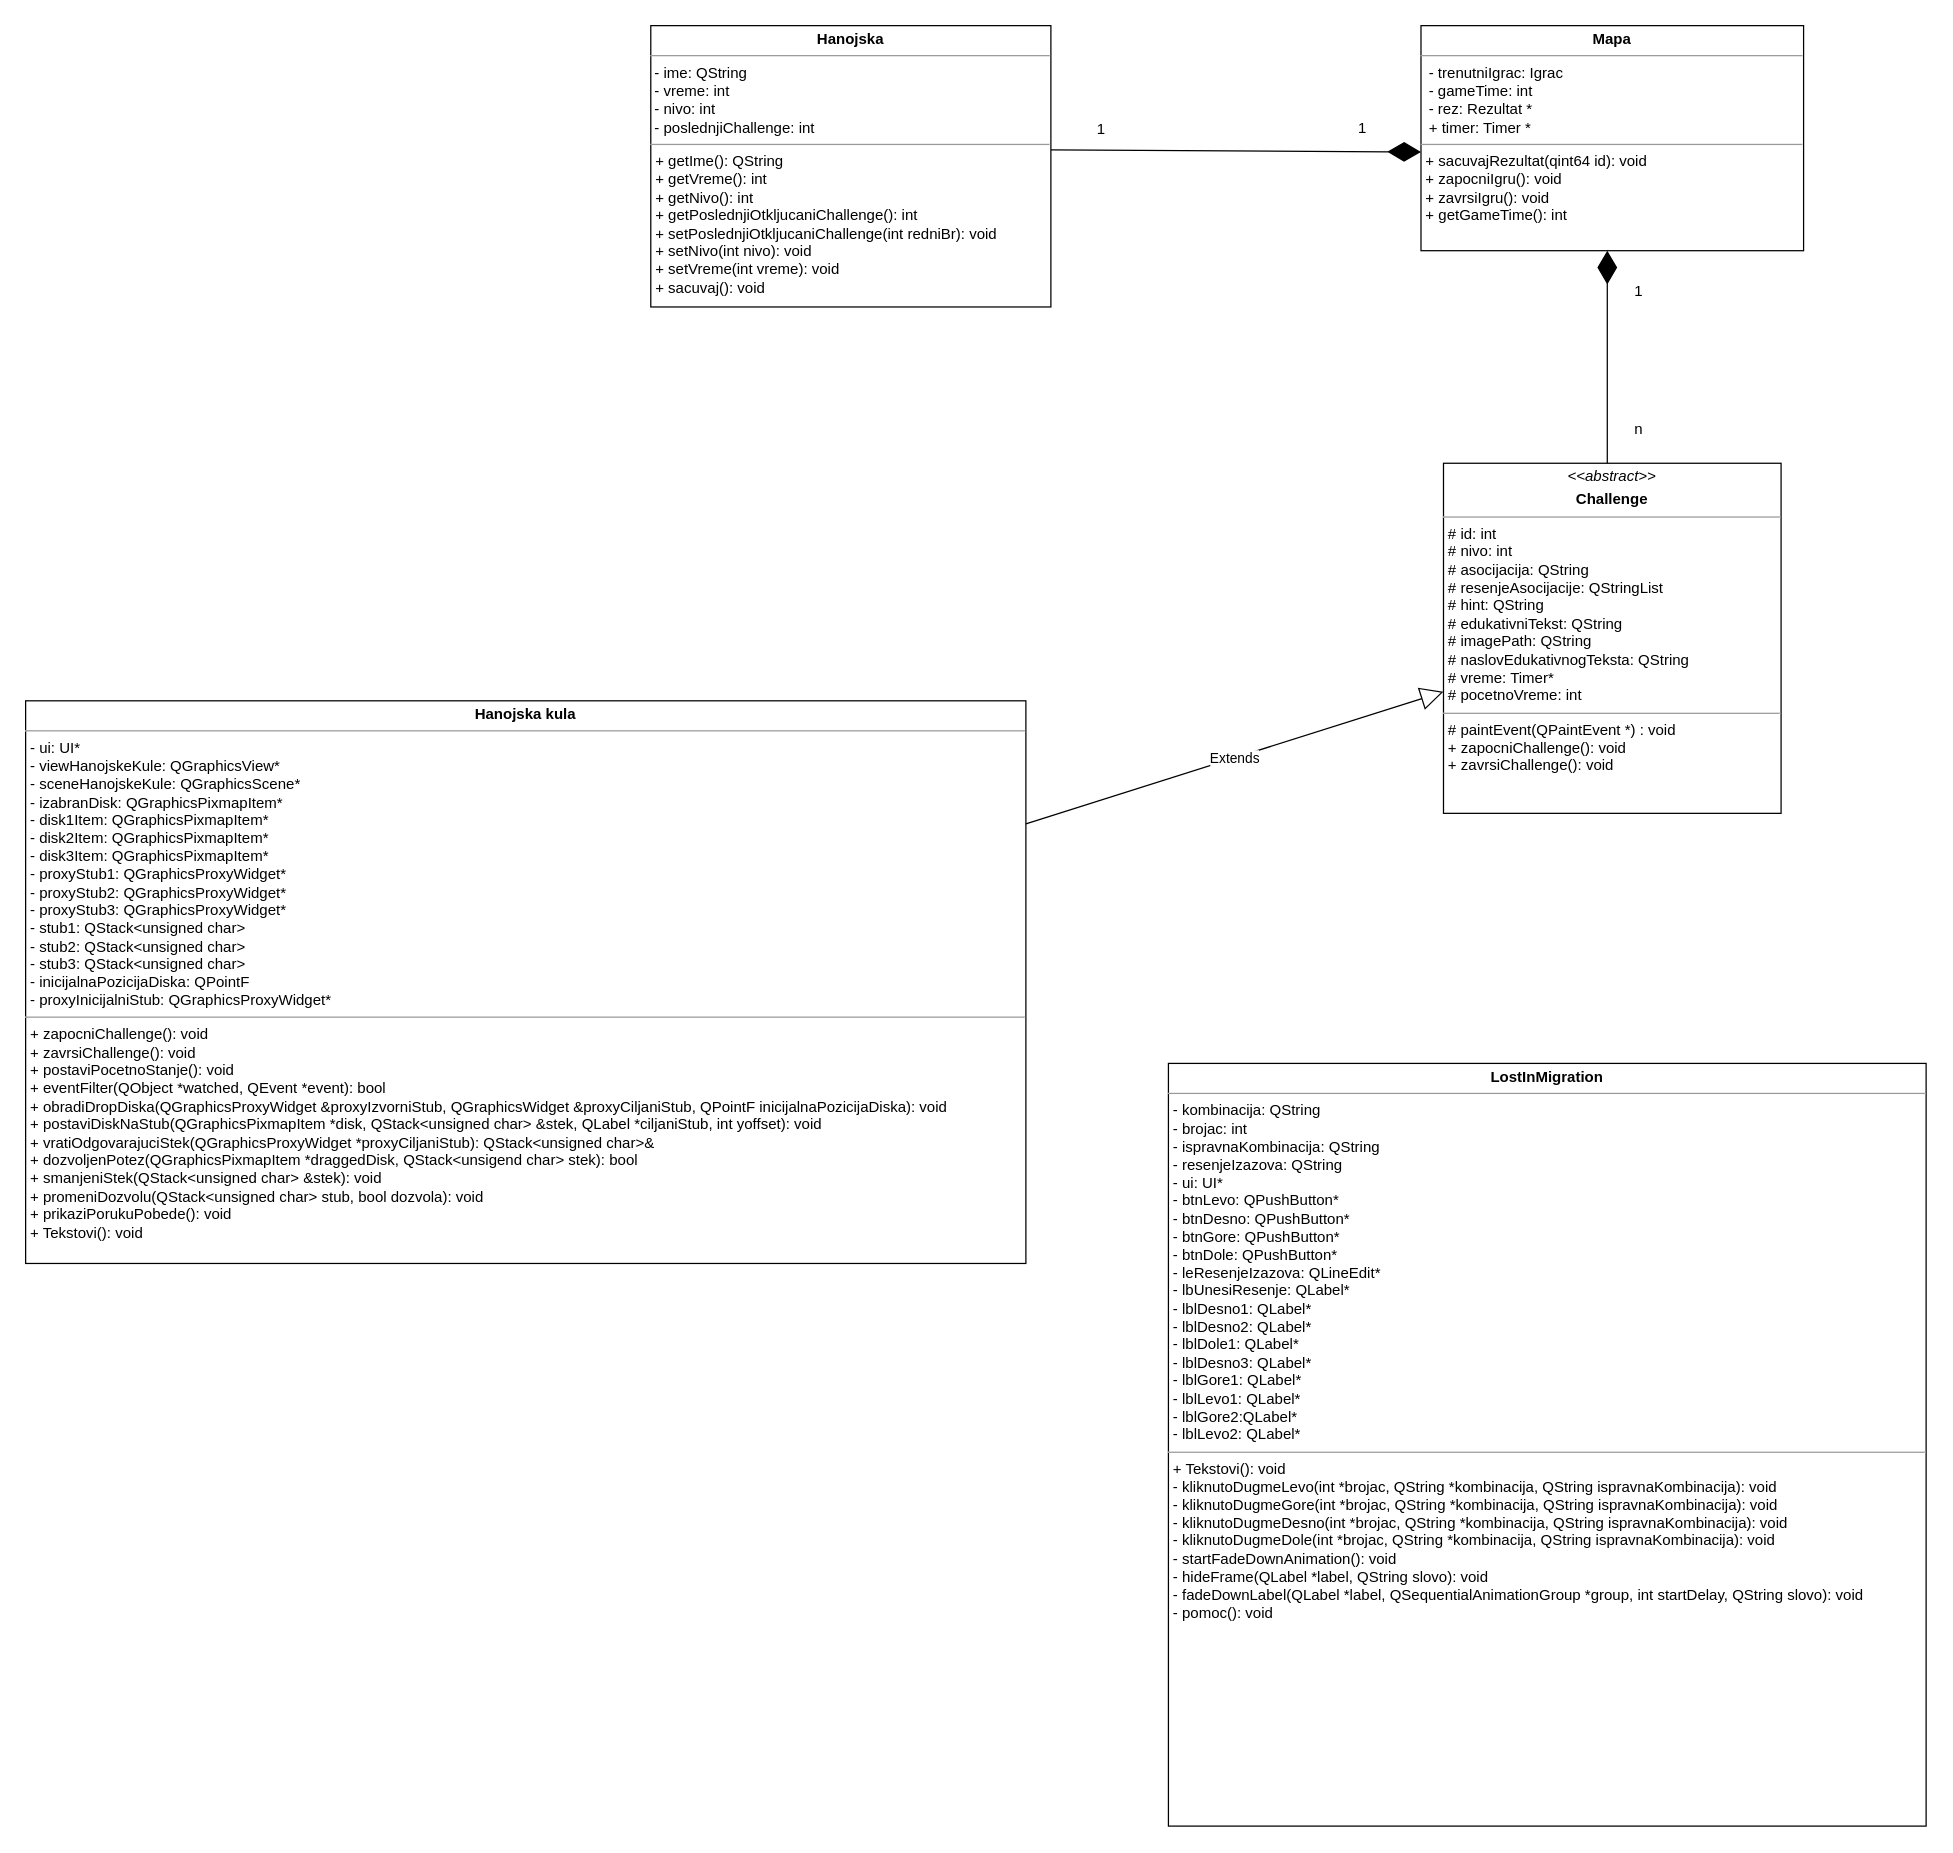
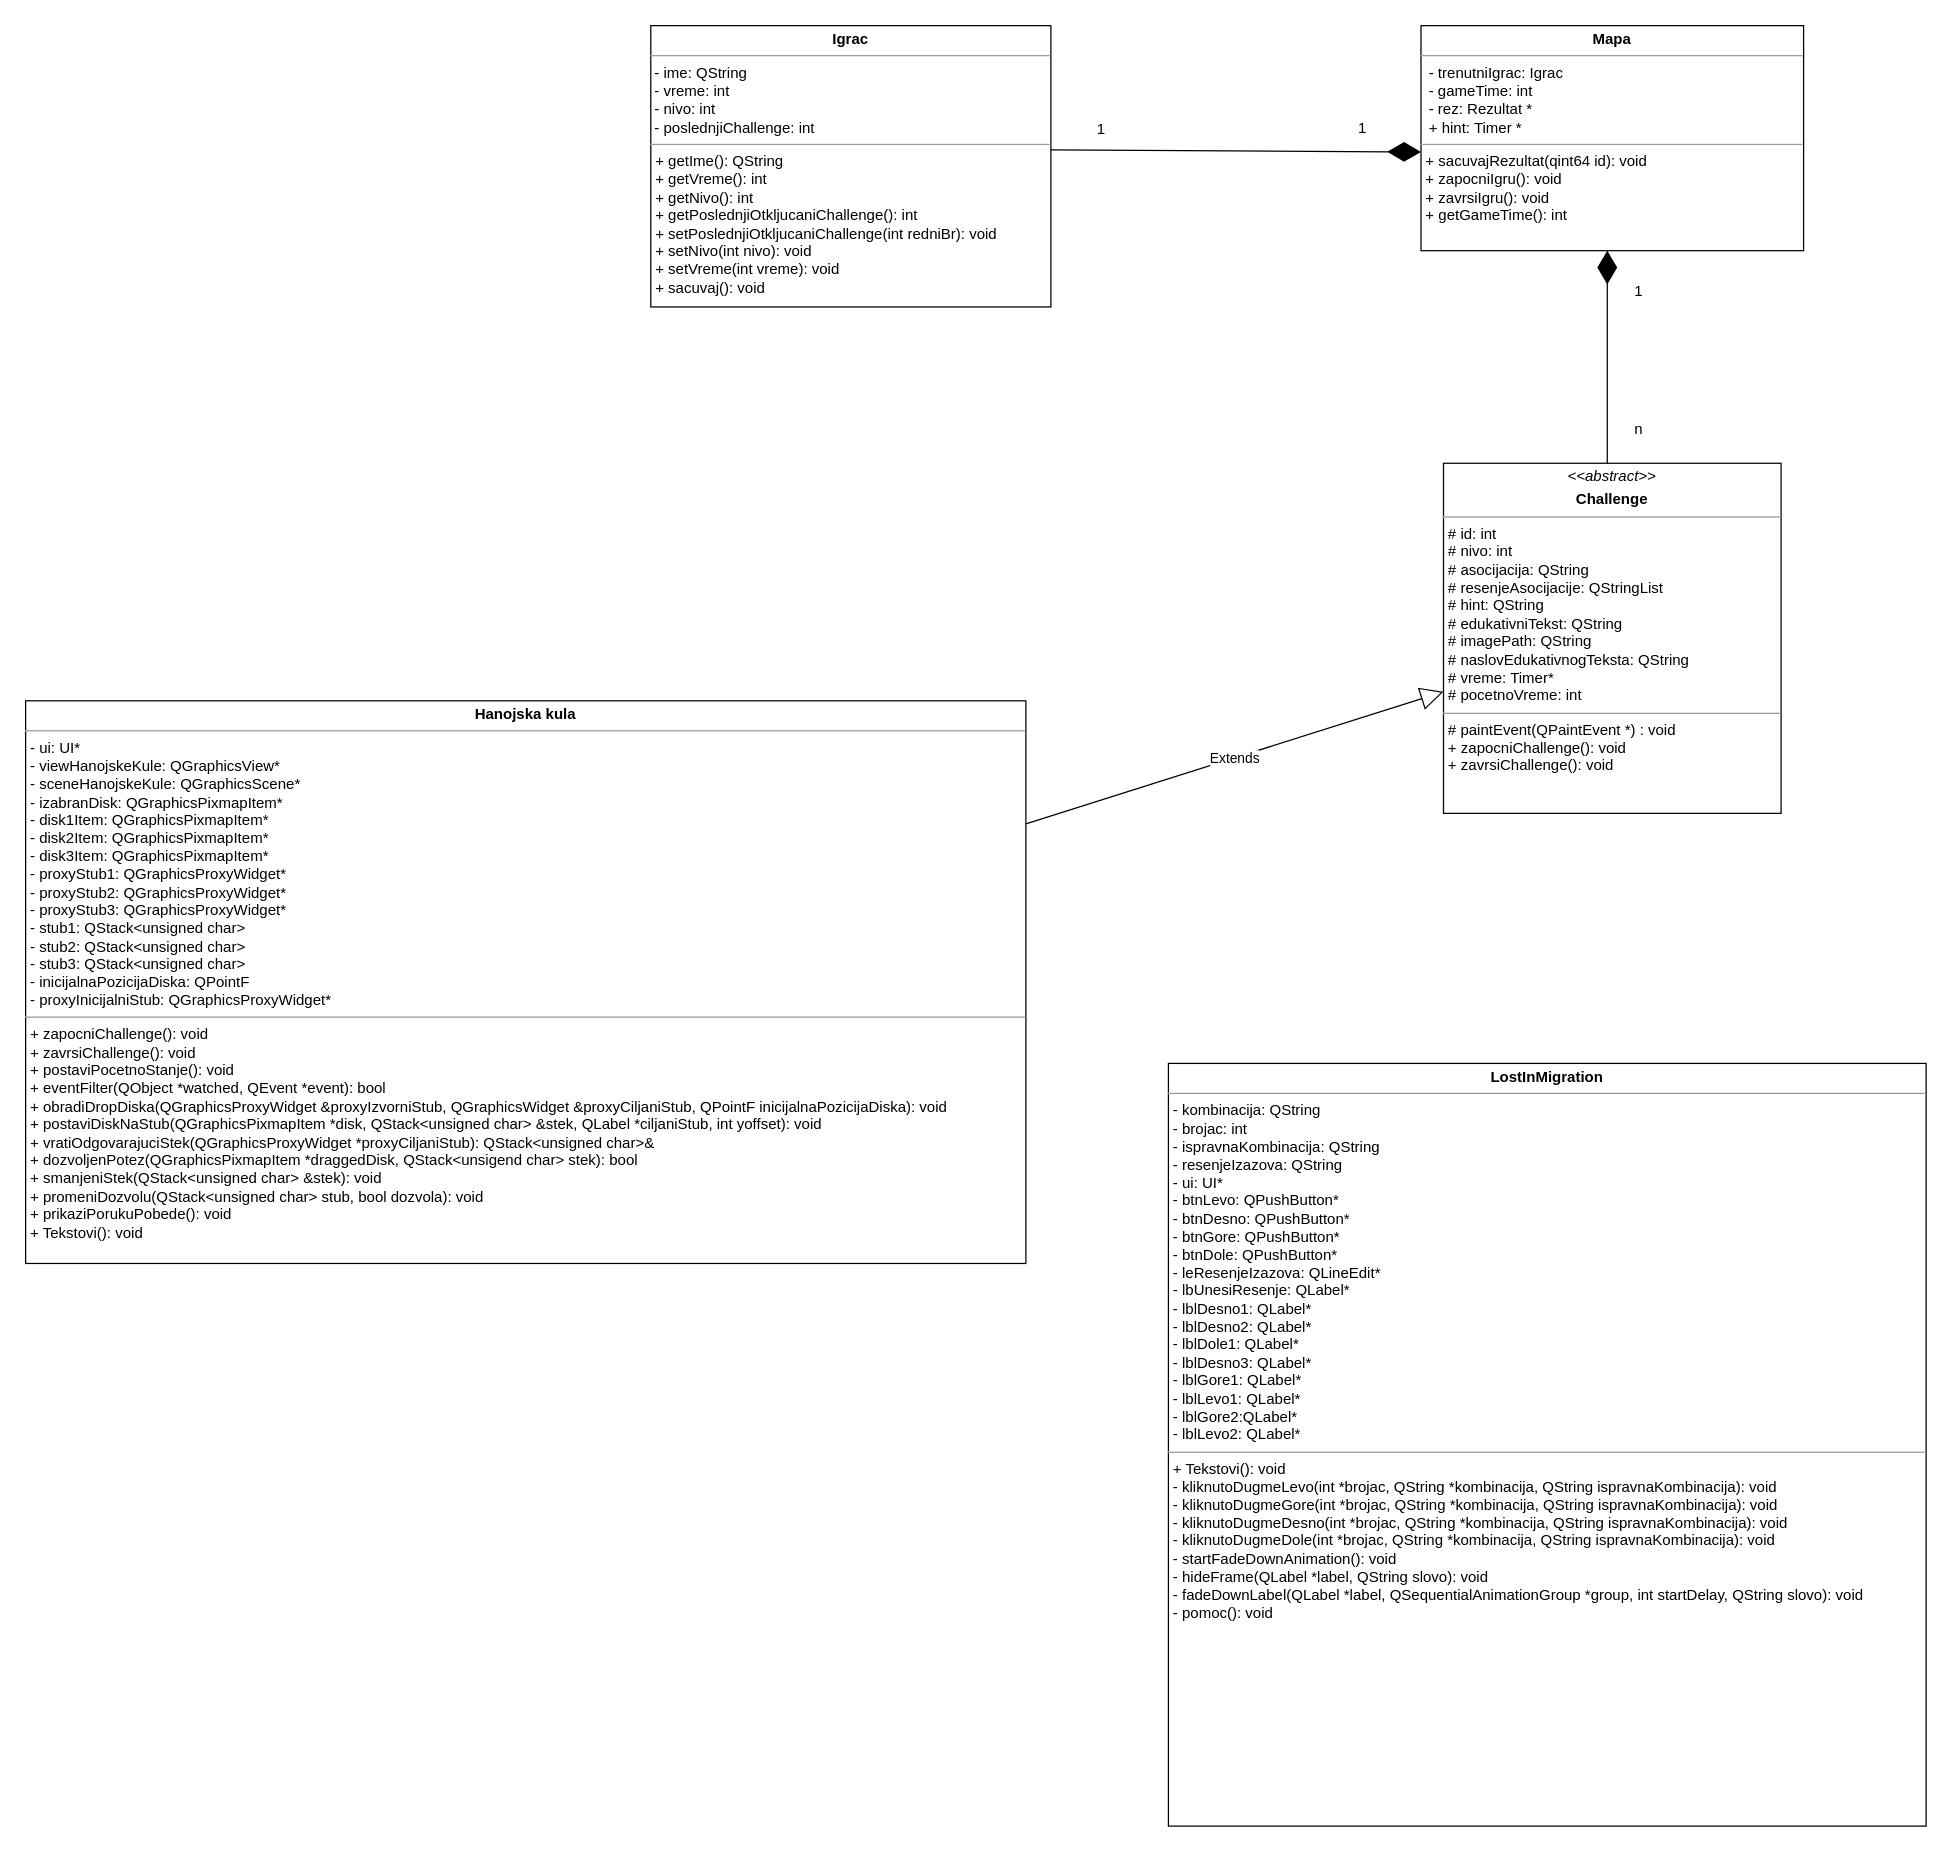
(1548, 107) -> (1548, 107)
(844, 143) -> (844, 143)
